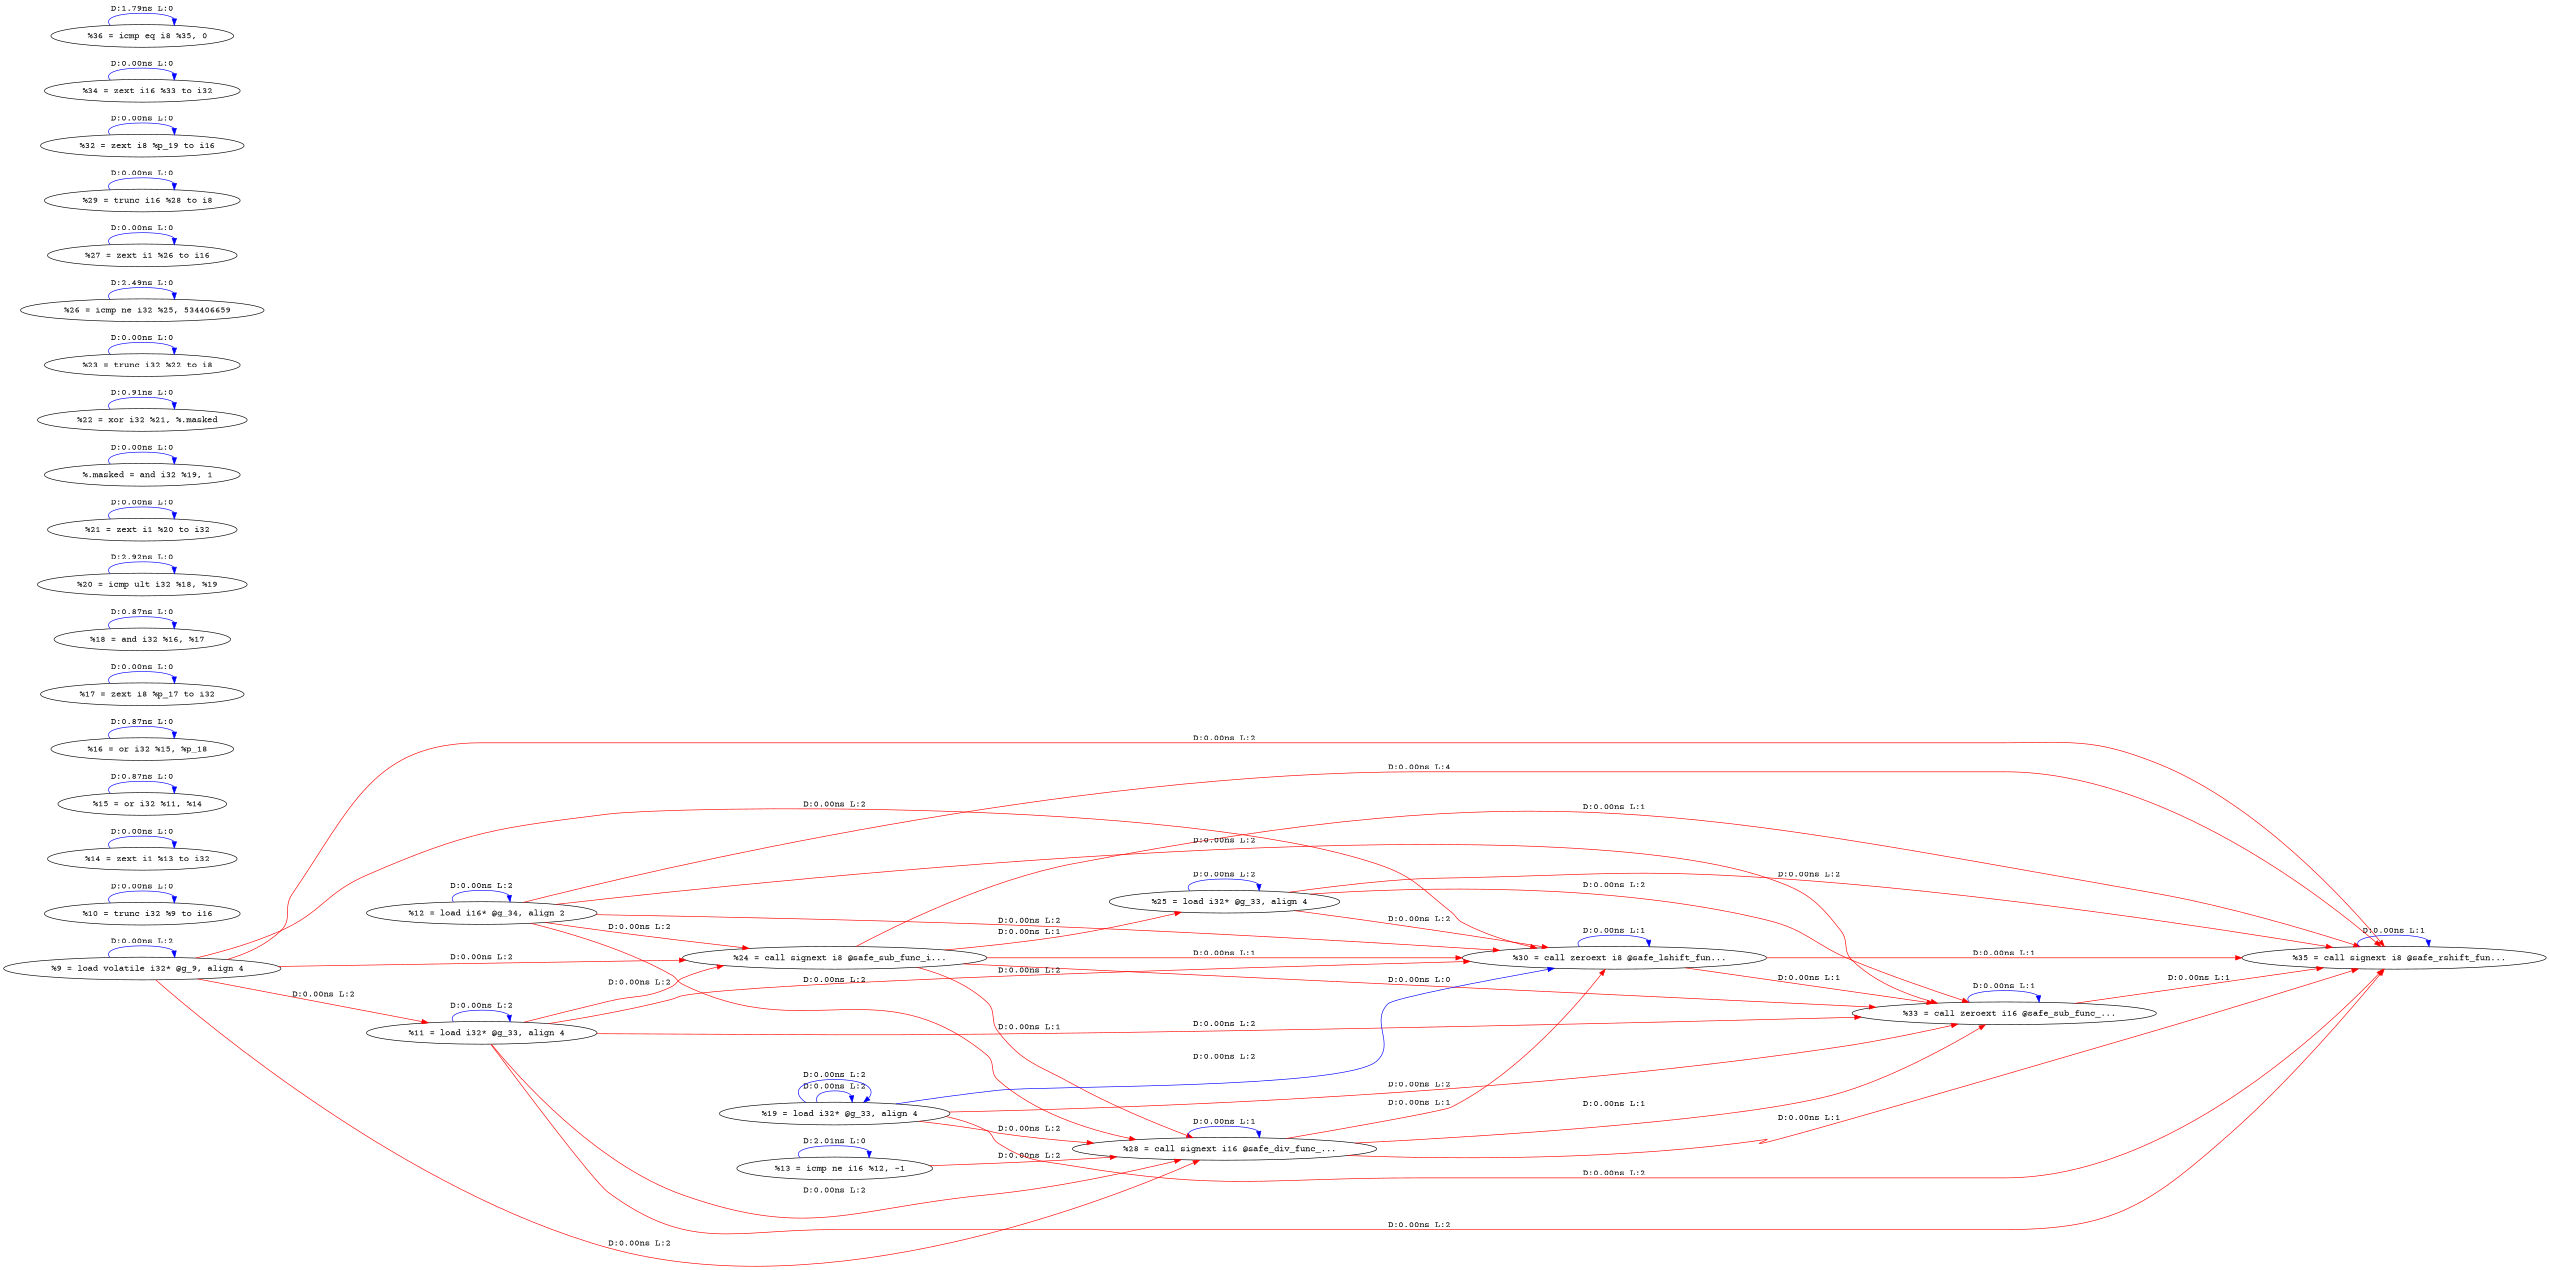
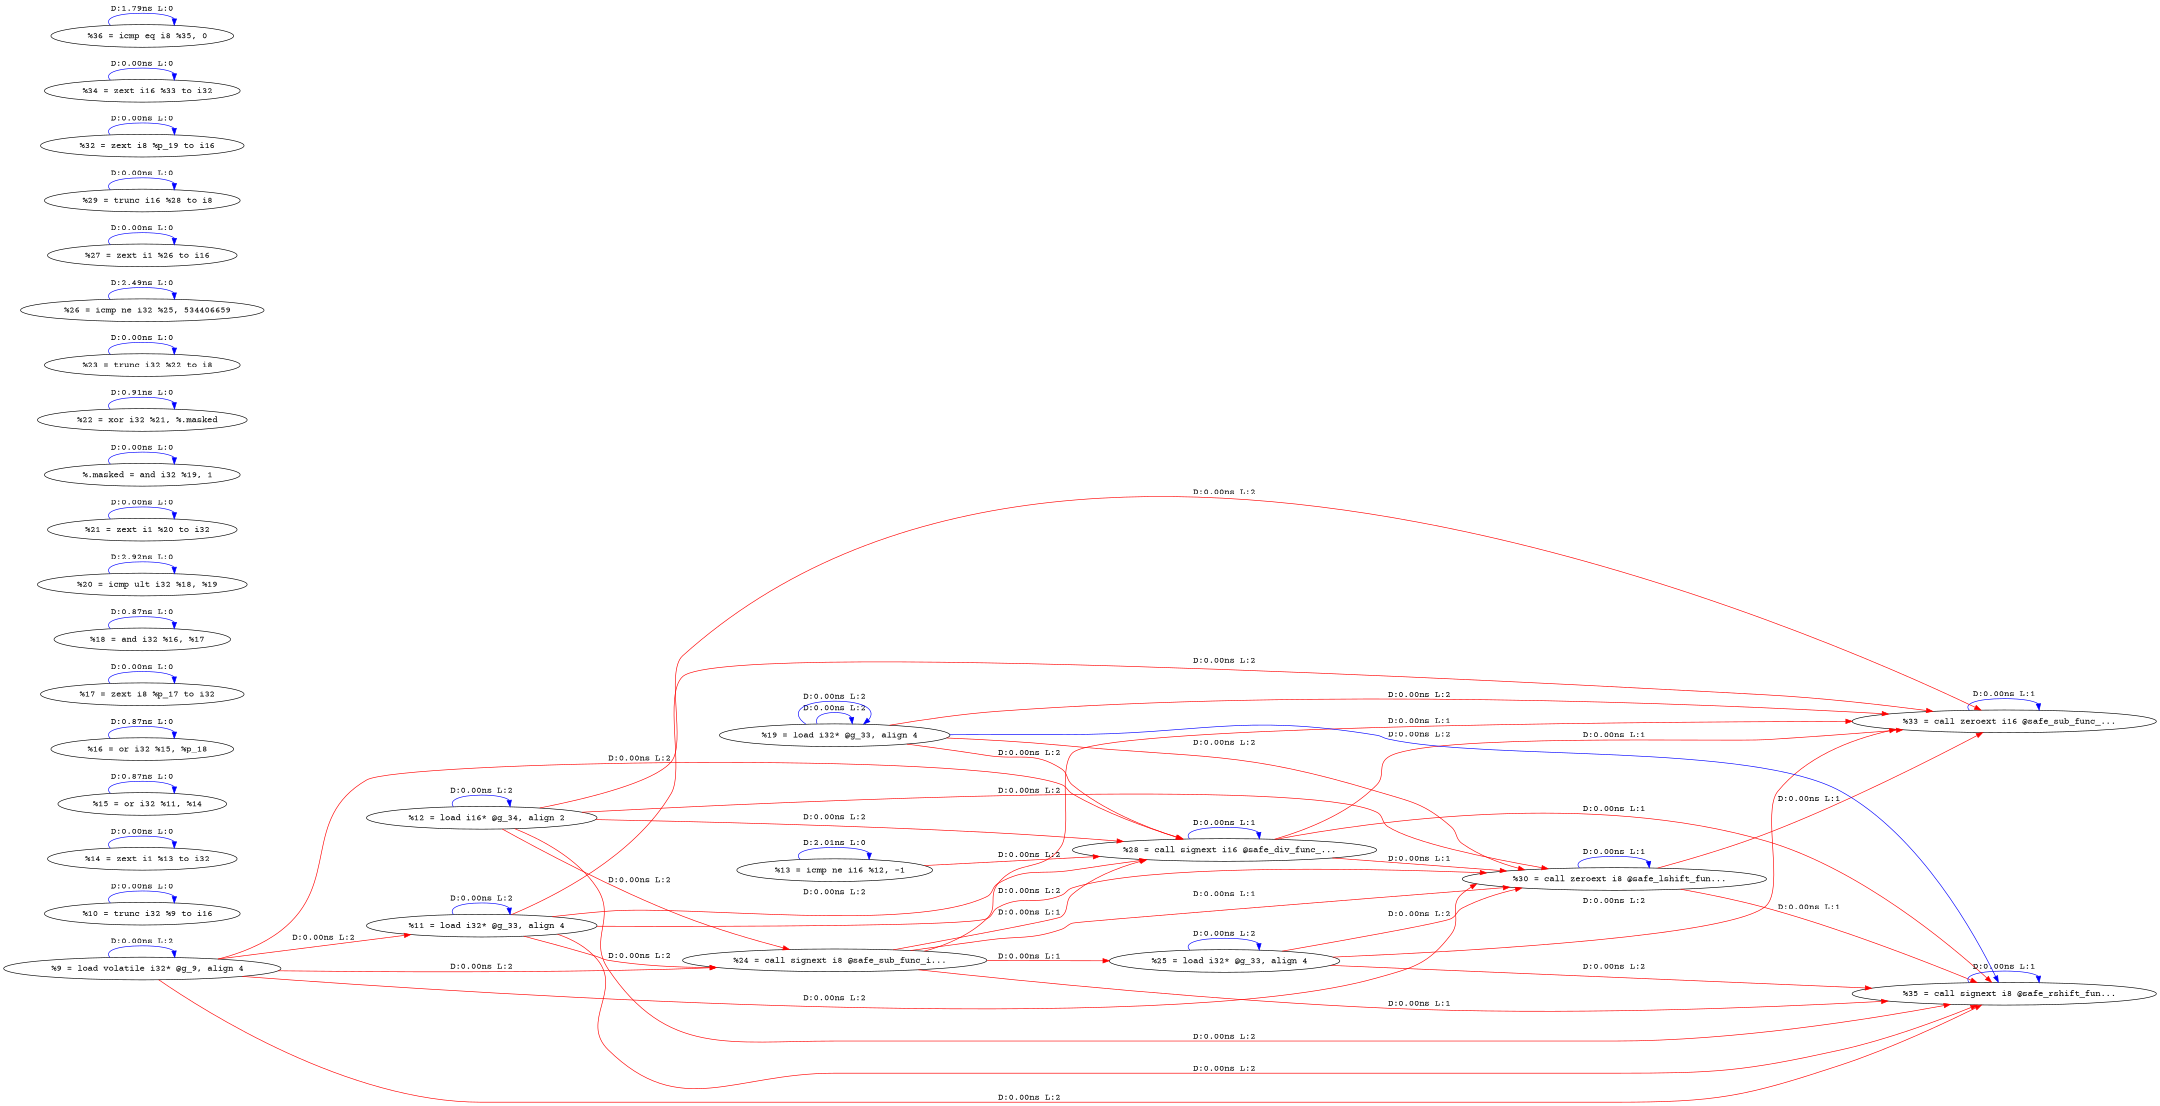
(1419, 767) -> (1225, 1036)
(1419, 980) -> (1419, 721)
(2196, 986) -> none
(1250, 1082) -> (1246, 761)
(1687, 1178) -> (1519, 751)
